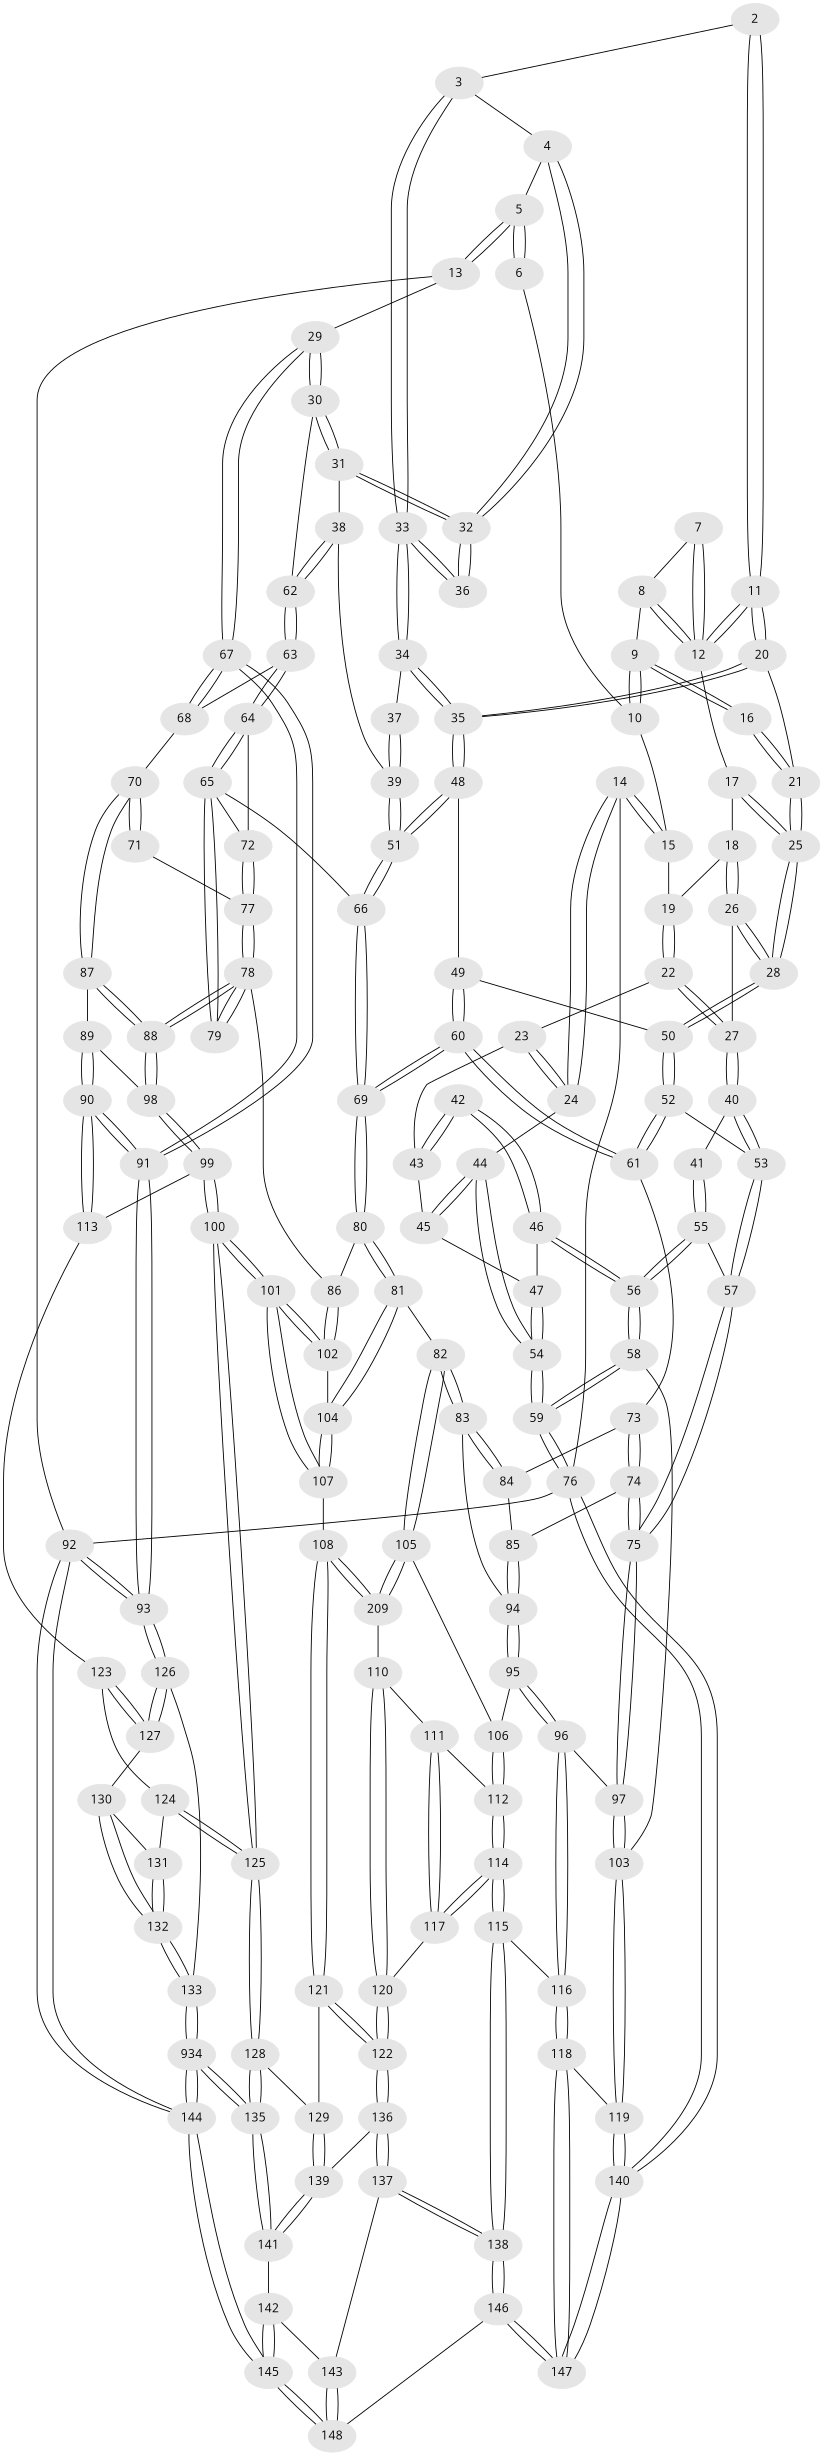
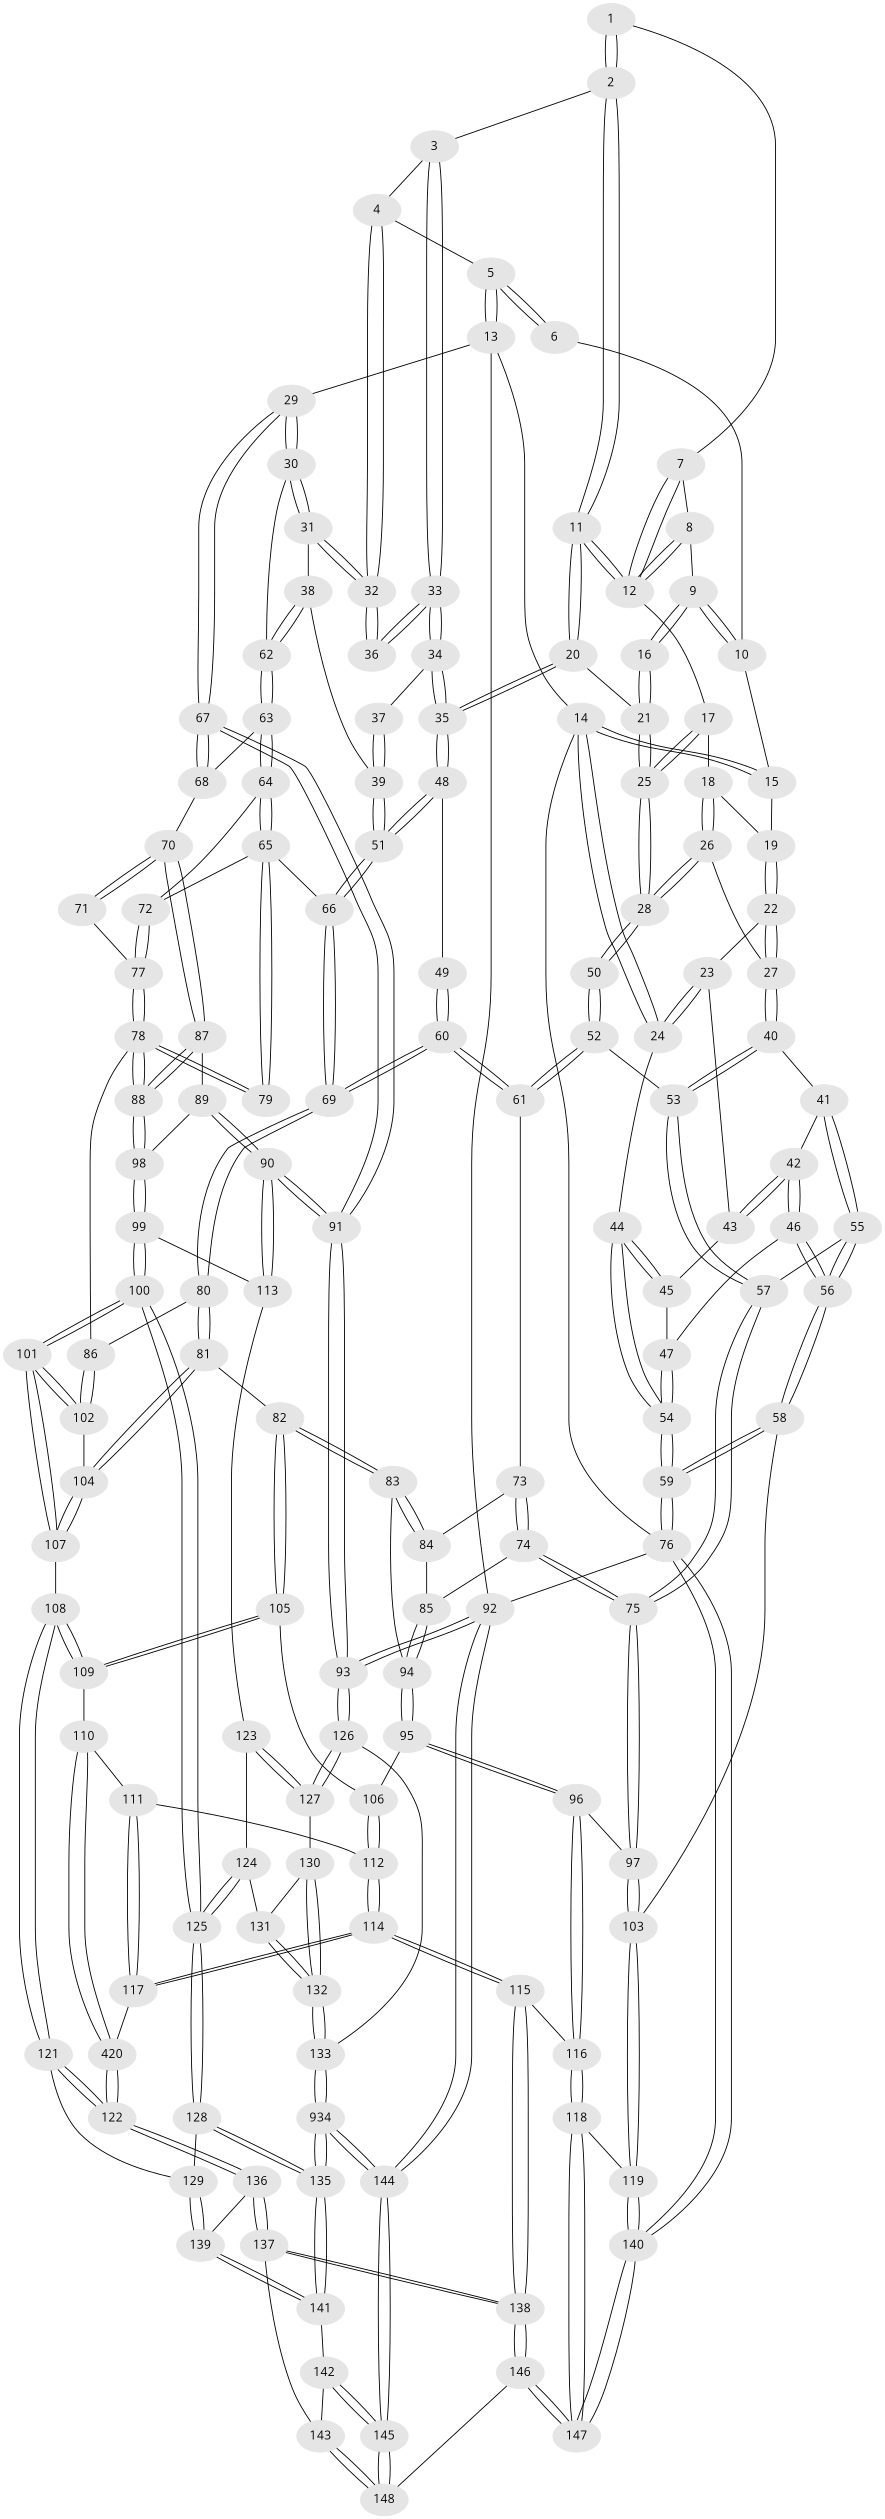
none -> (611, 19)
none -> (525, 533)
(564, 1005) -> none
none -> (809, 1132)
(378, 1609) -> (84, 1673)
(382, 1991) -> (112, 2055)
